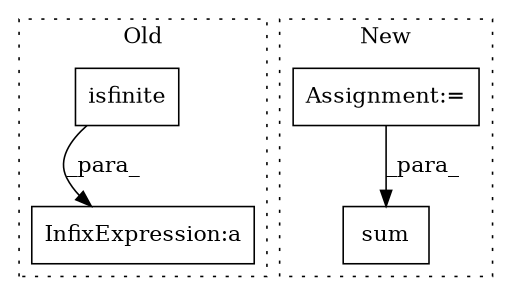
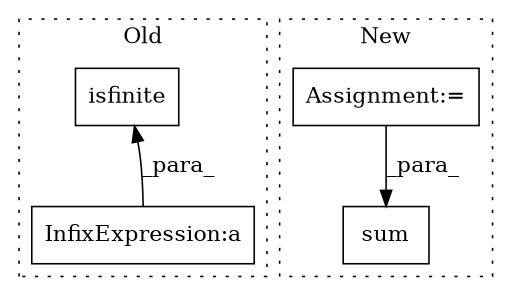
(64, 159) -> (142, 174)
